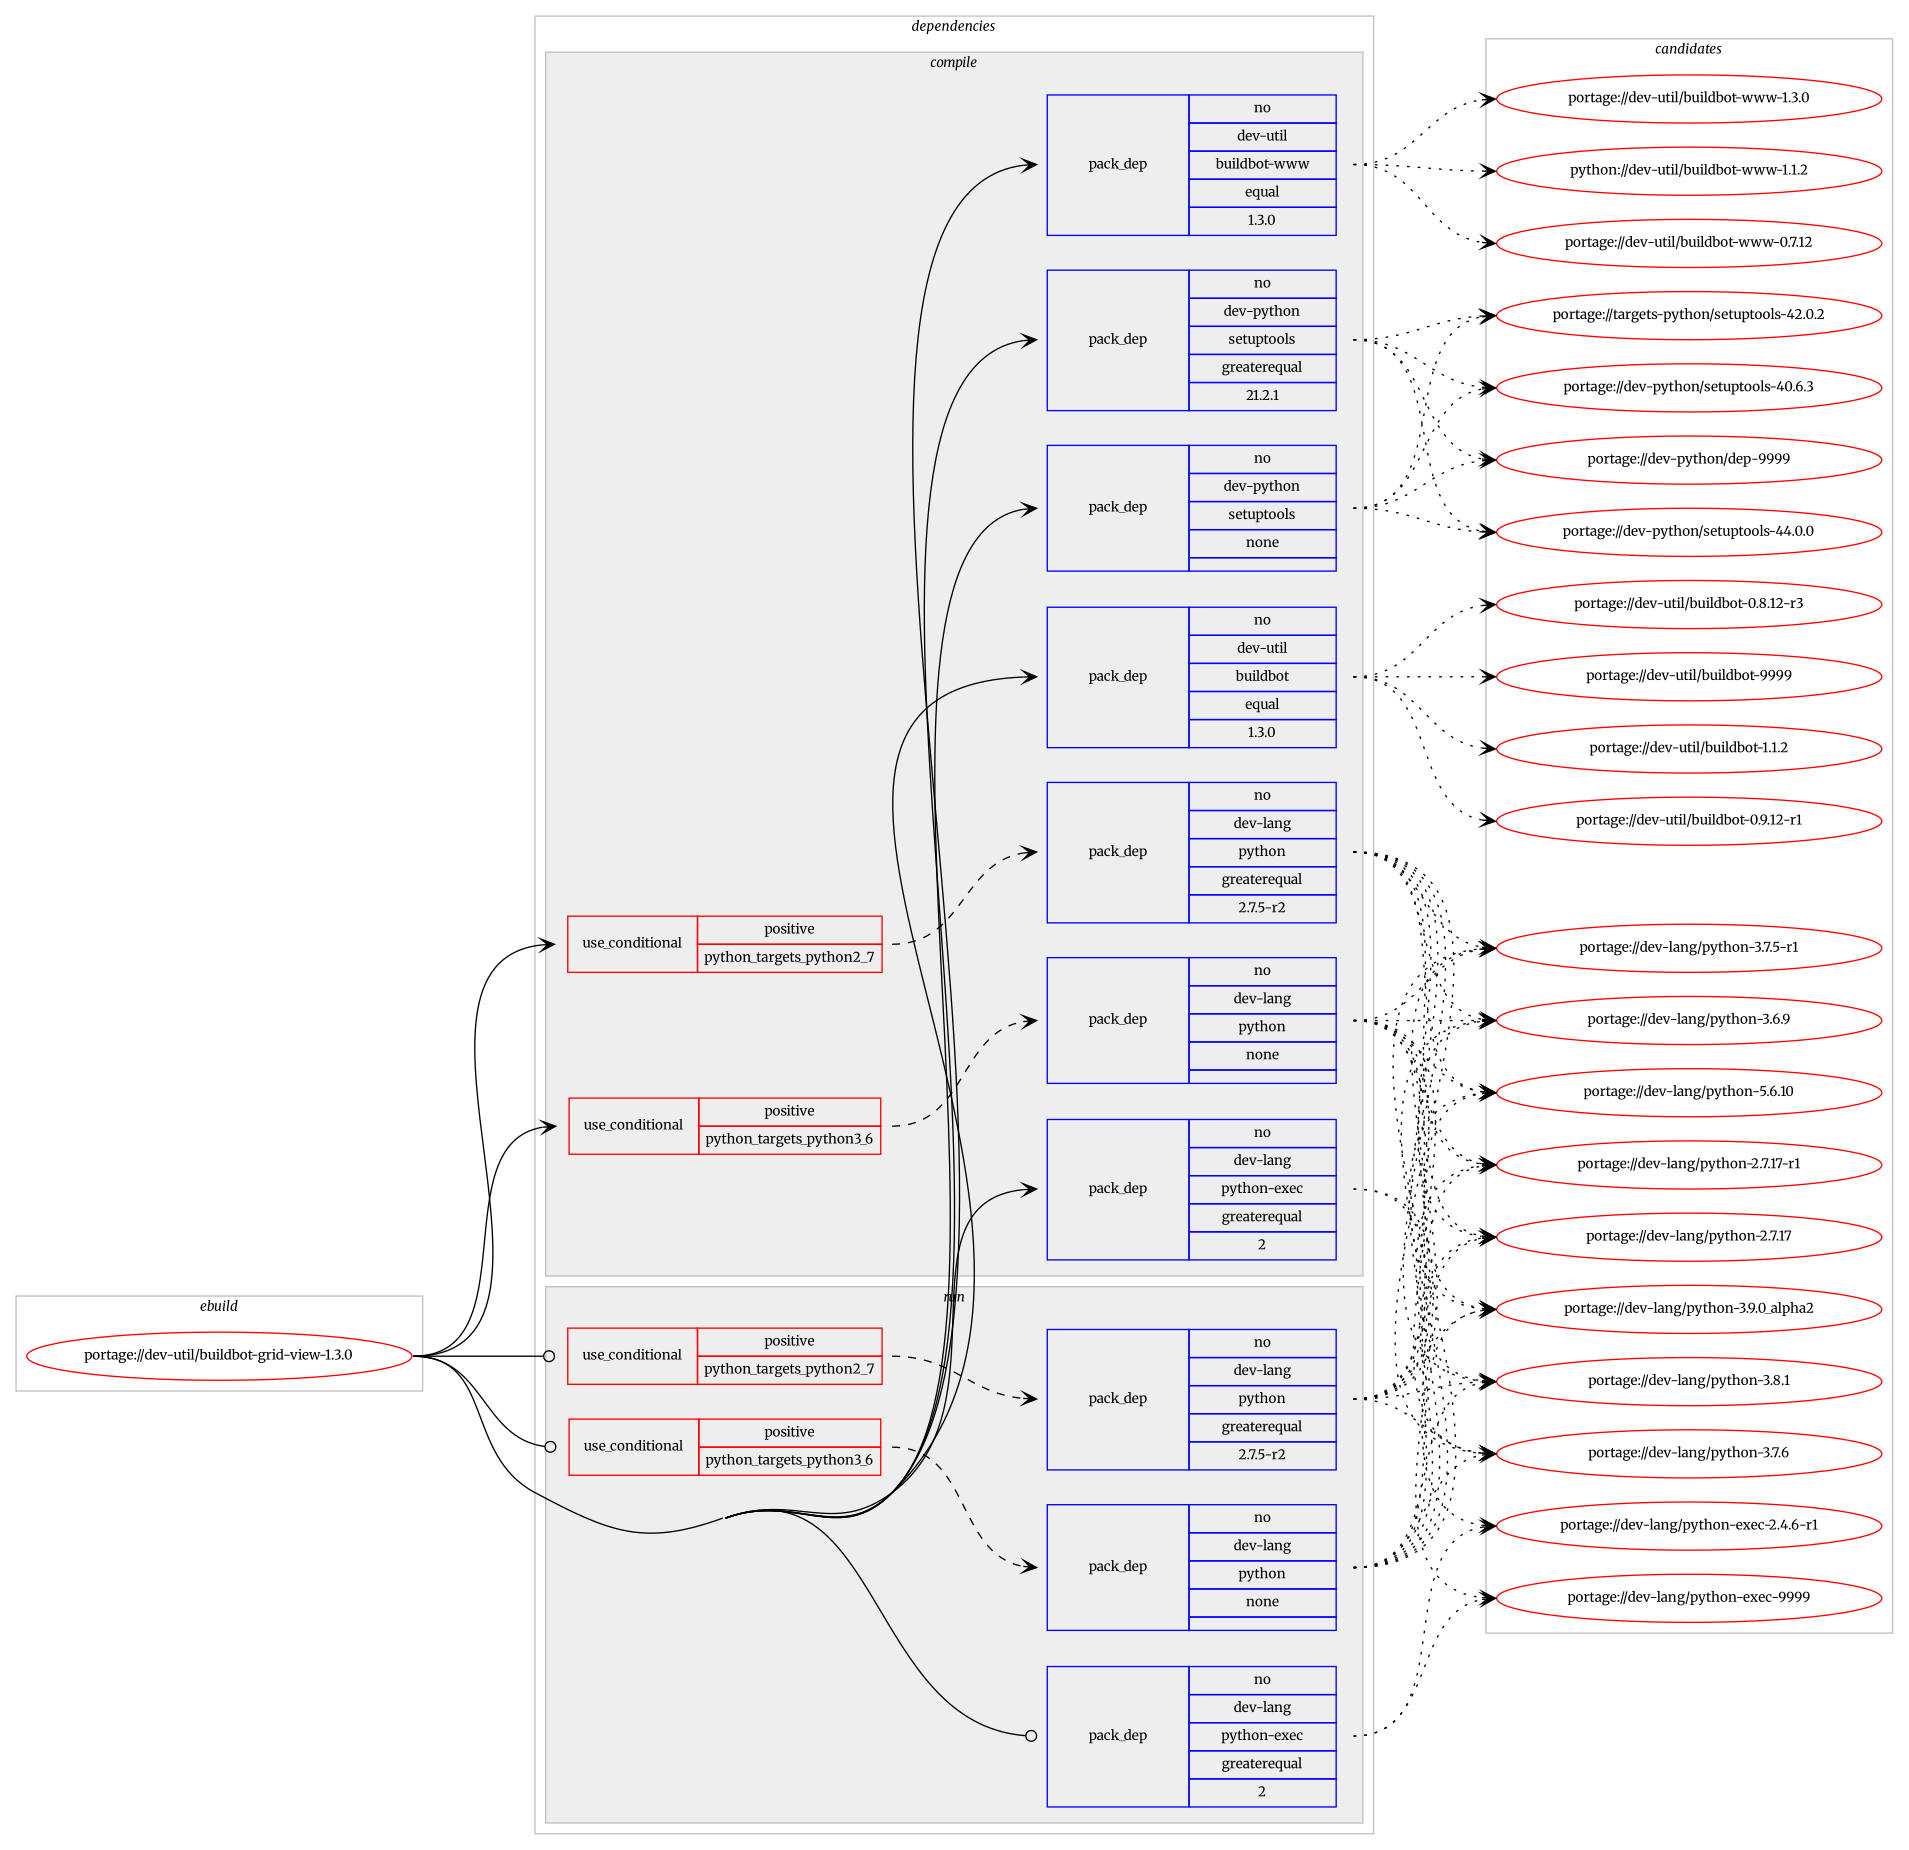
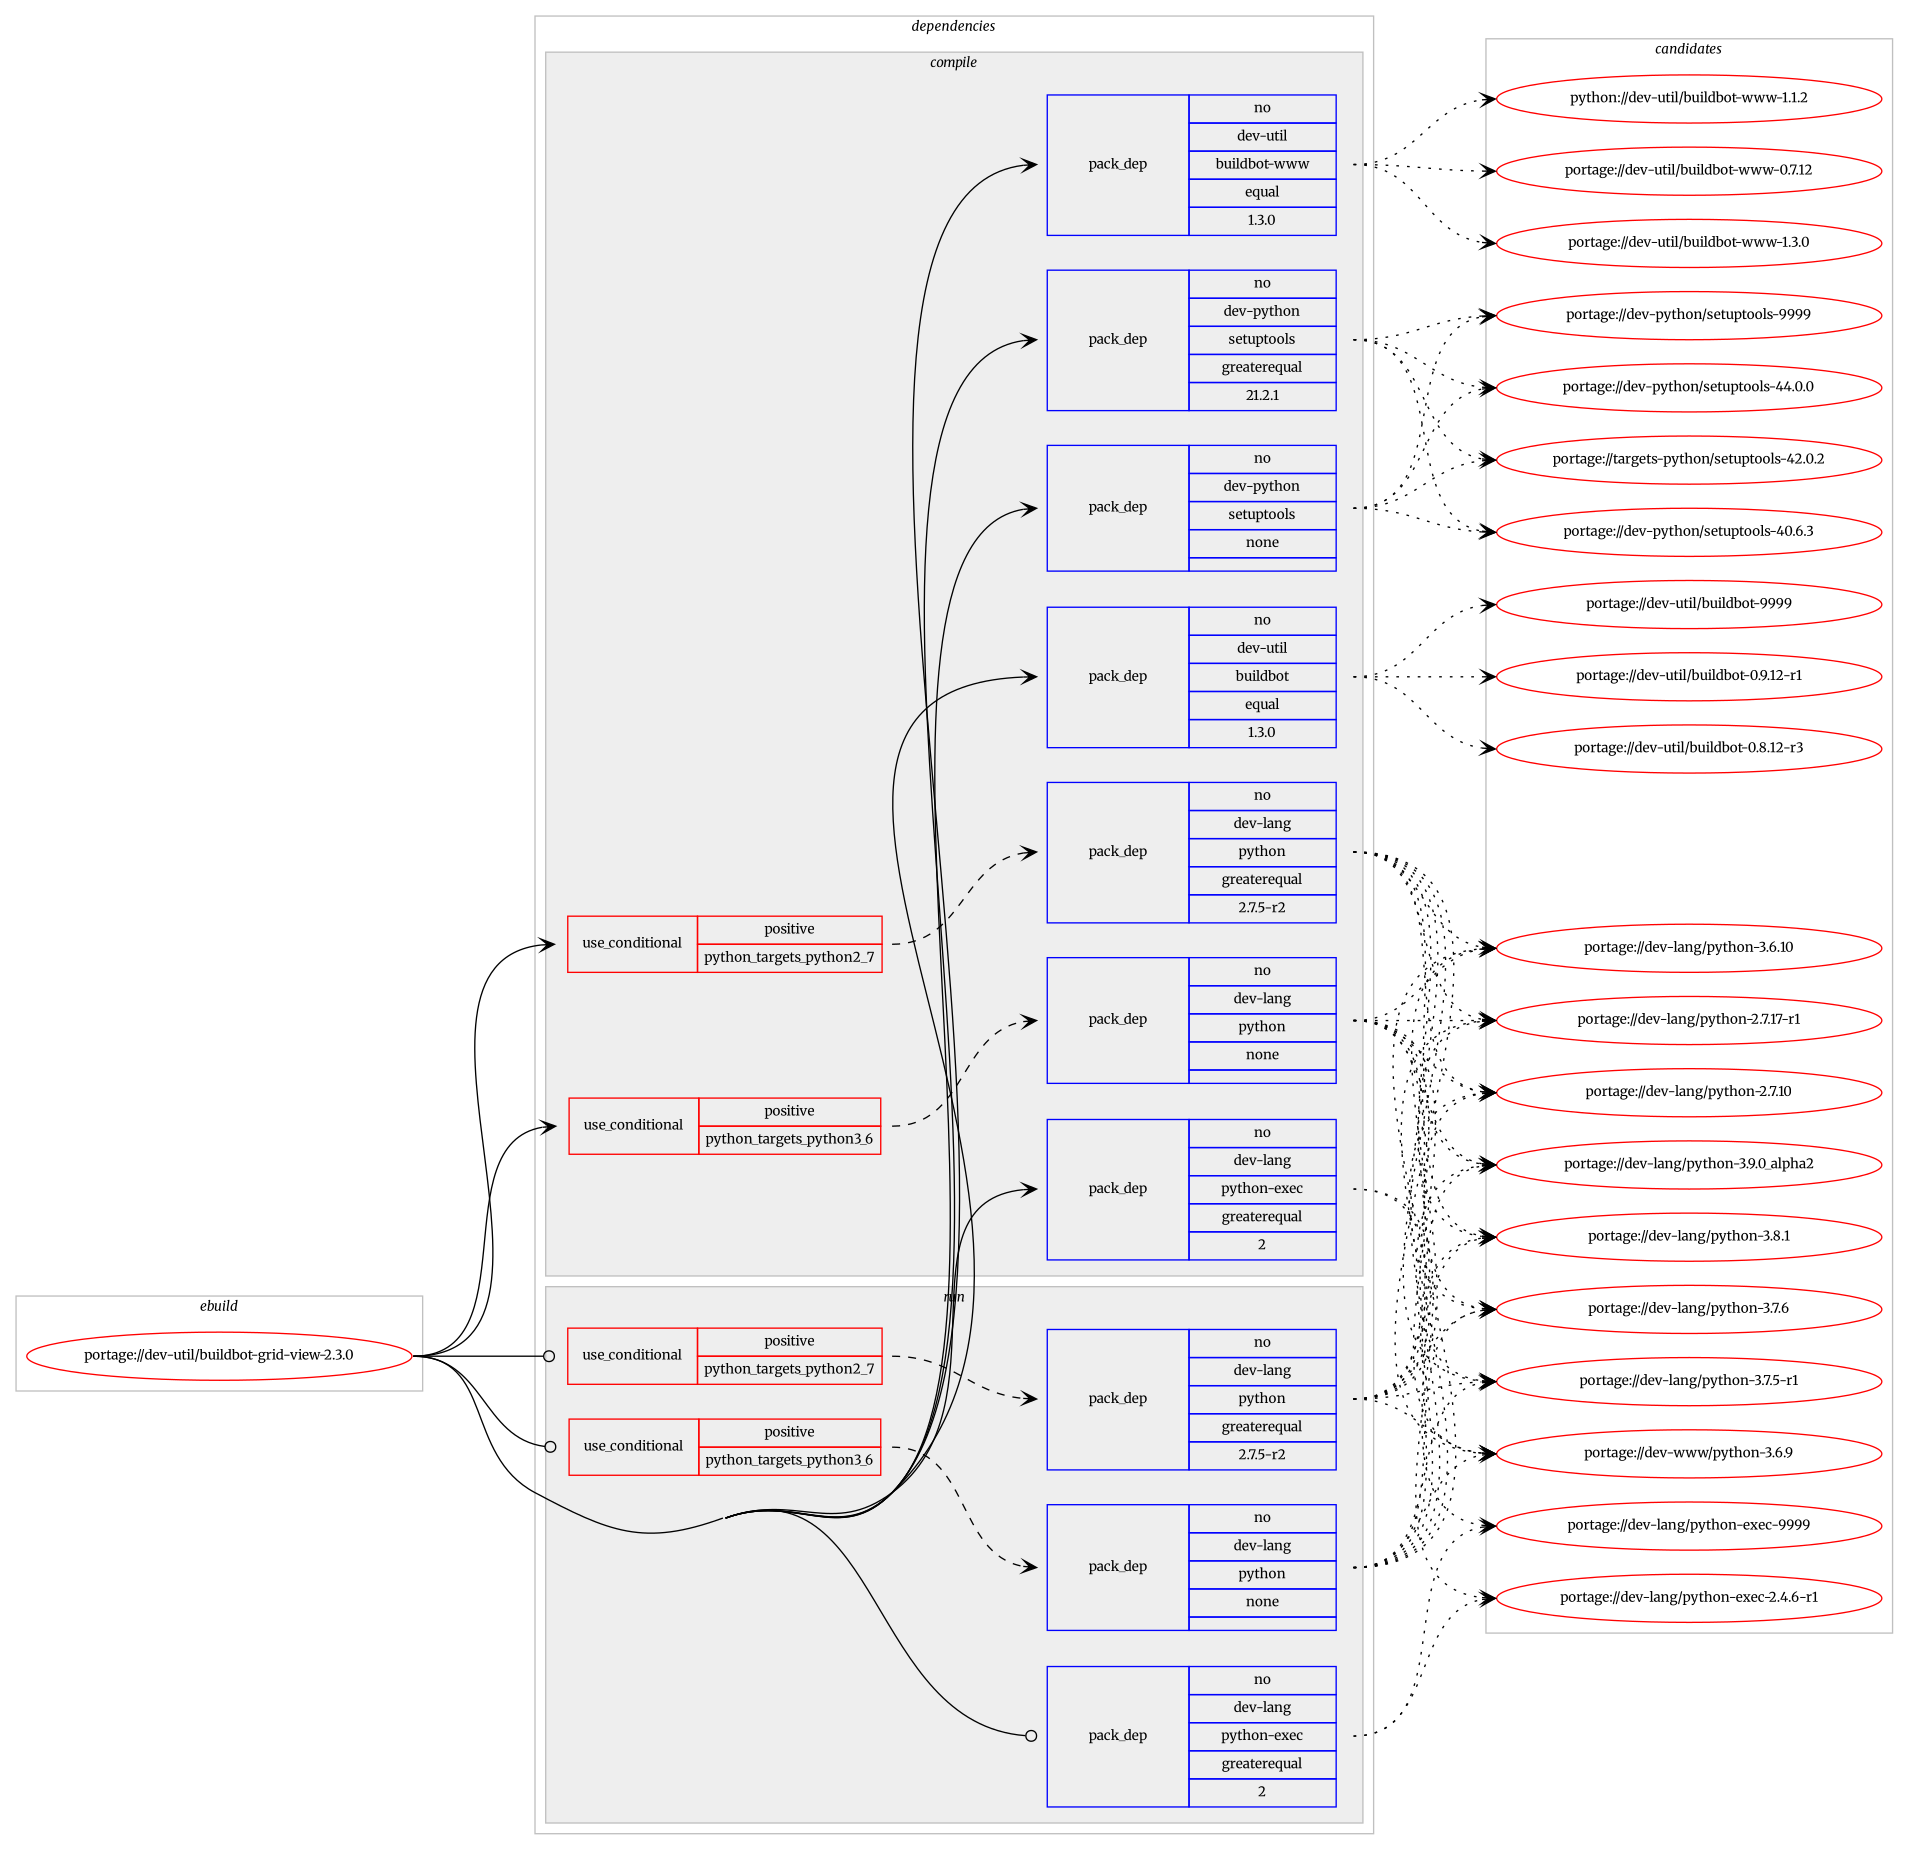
(1689, 460) -> (1689, 316)
(1689, 749) -> none
(1689, 1021) -> (1689, 1454)
(1689, 1093) -> (1689, 948)
(1689, 1237) -> (1689, 1093)
(219, 1356) -> (219, 1356)
